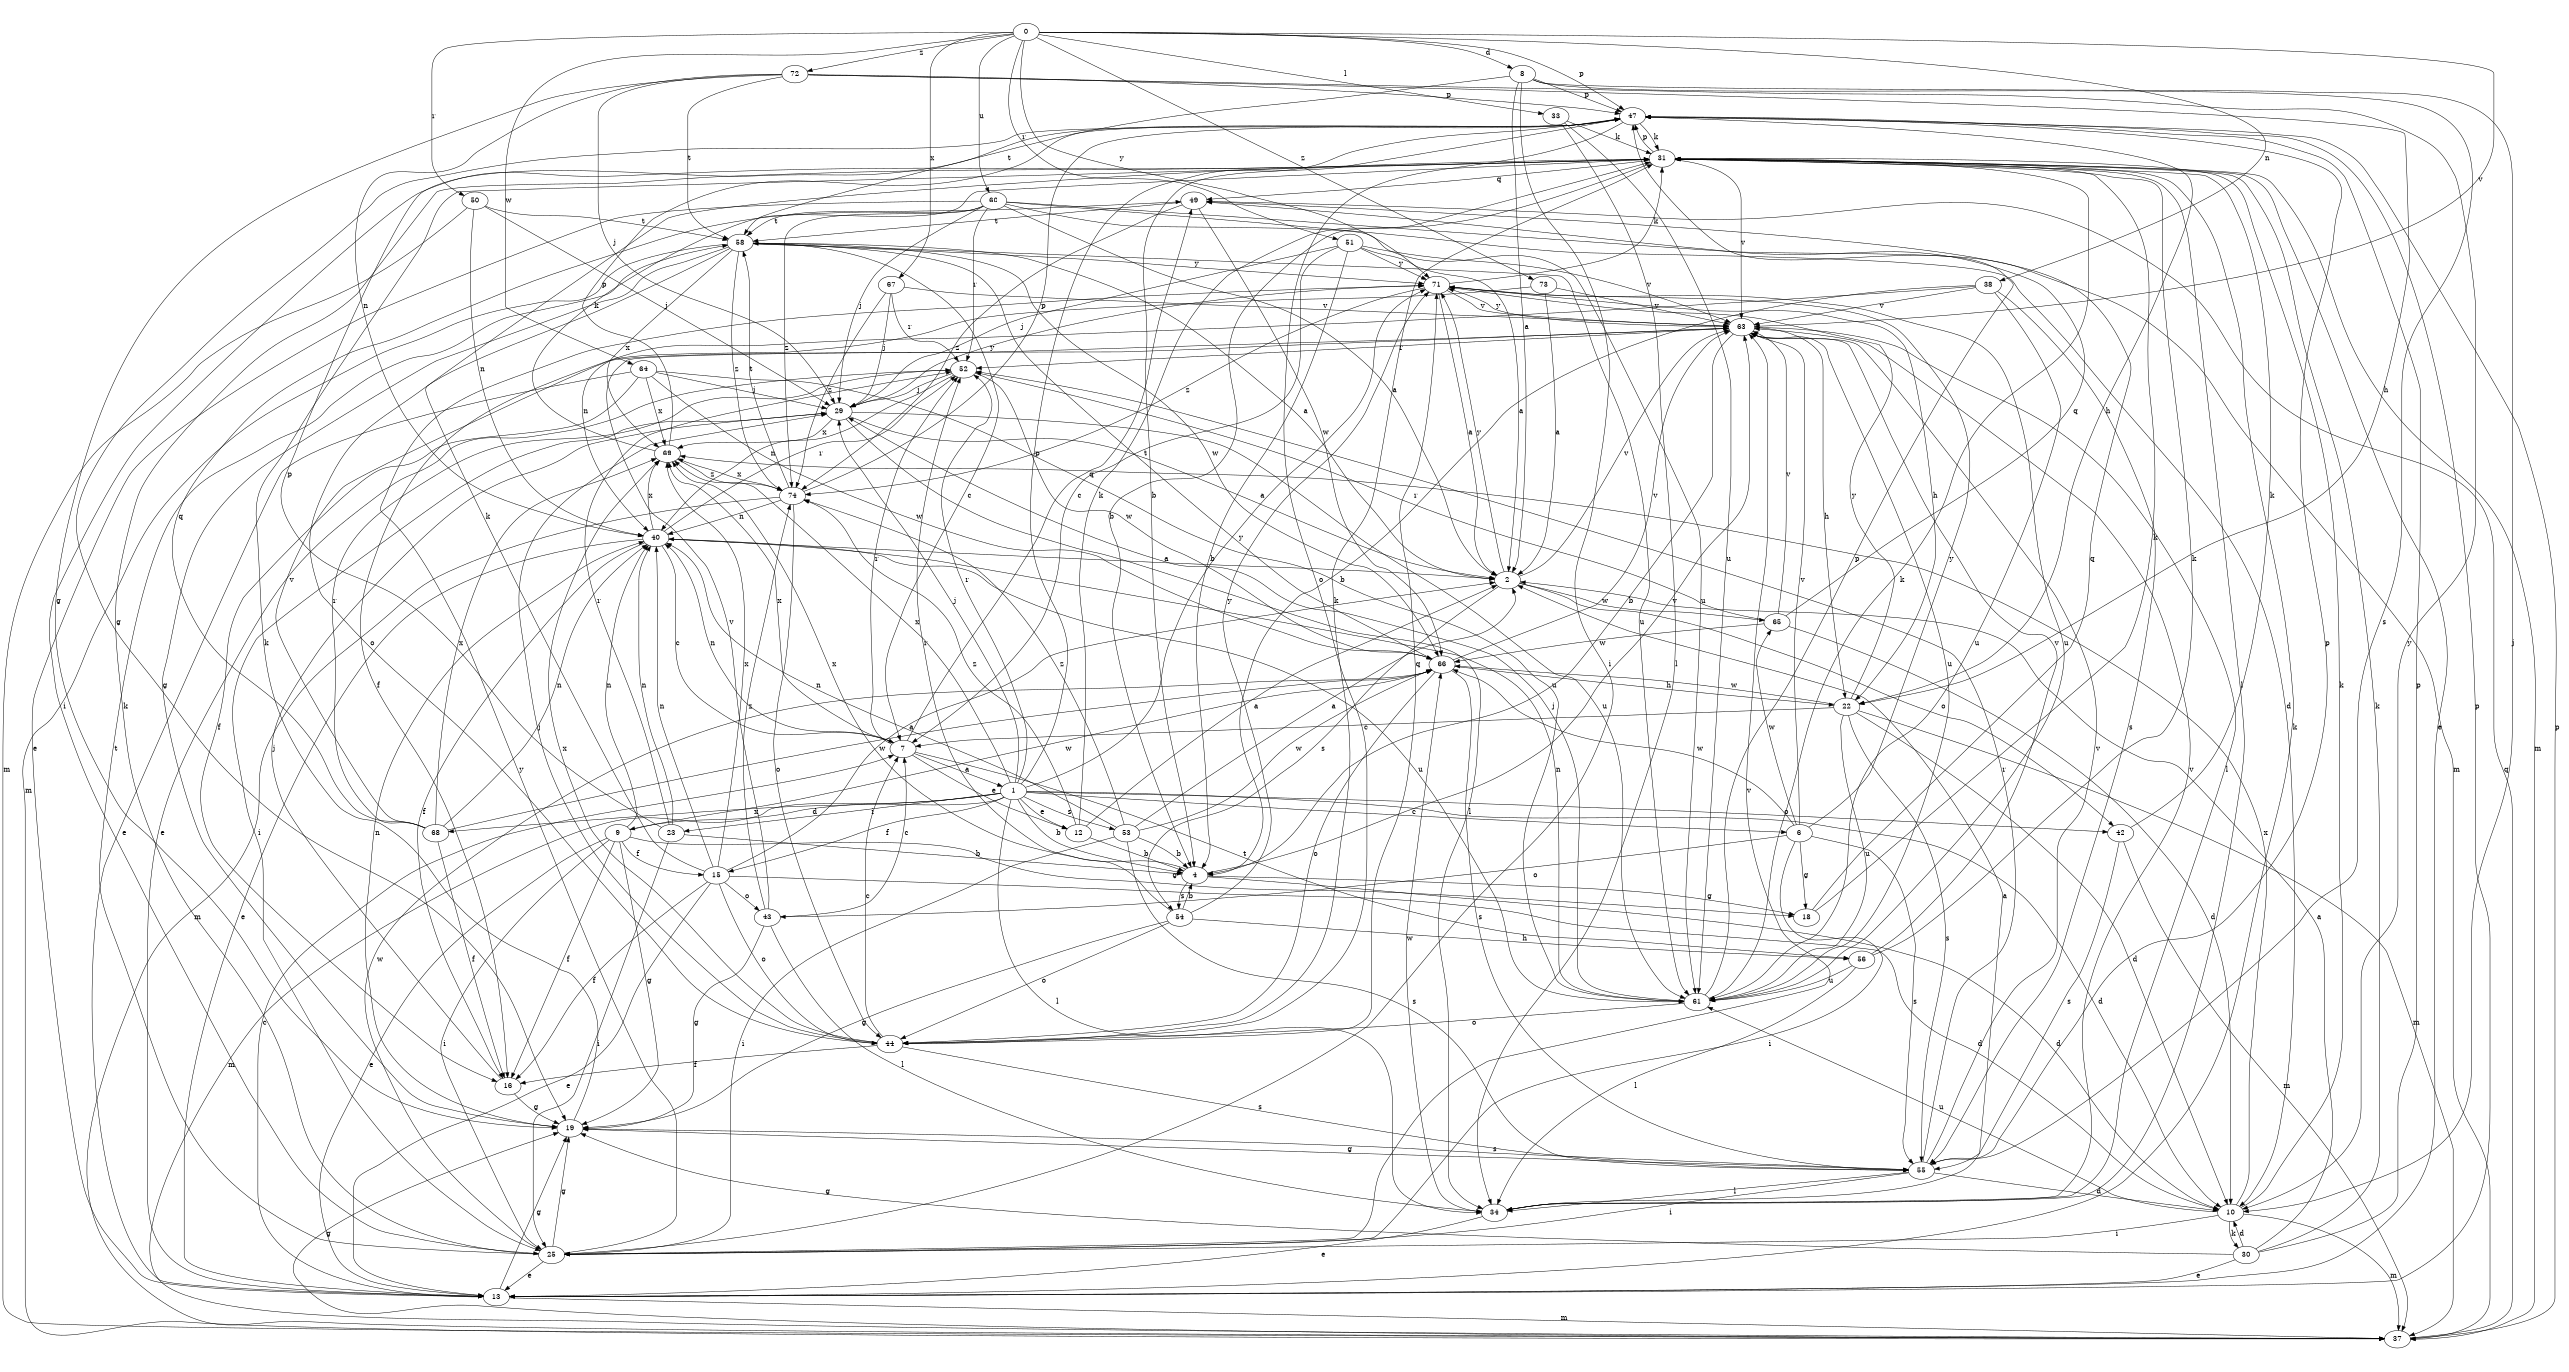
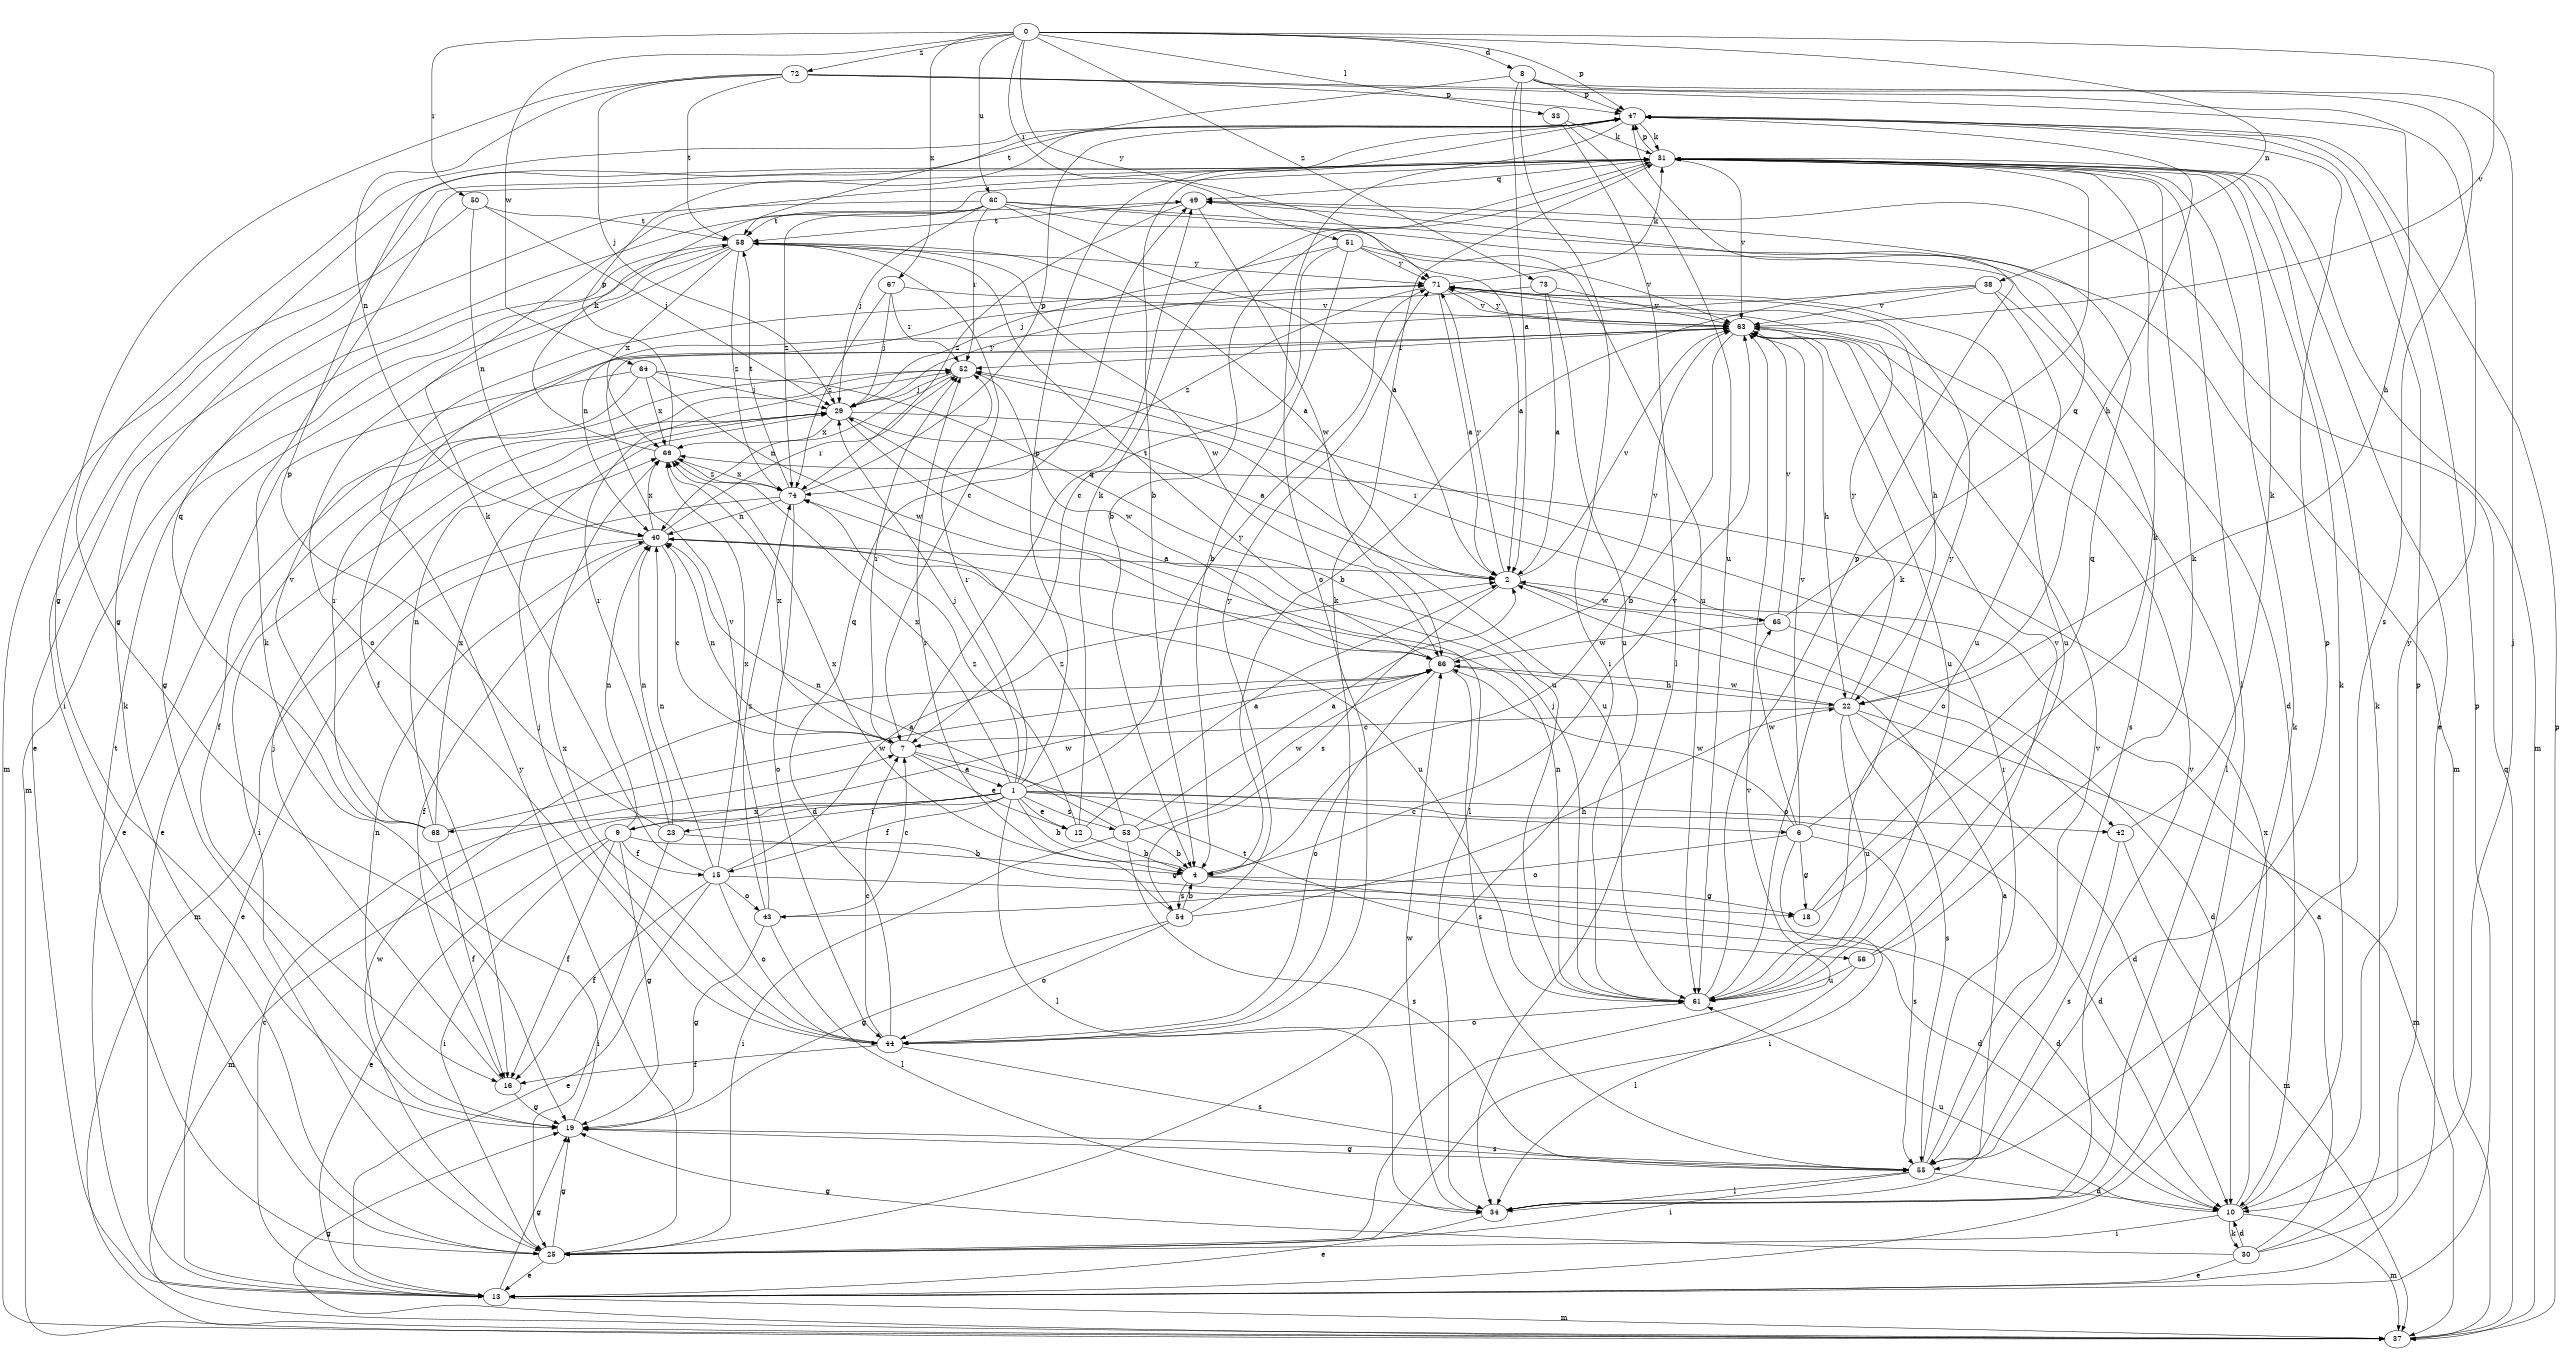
(1487, 272) -> (1636, 696)
(553, 693) -> (484, 506)
(1372, 916) -> (865, 568)
(1518, 942) -> (1518, 835)
